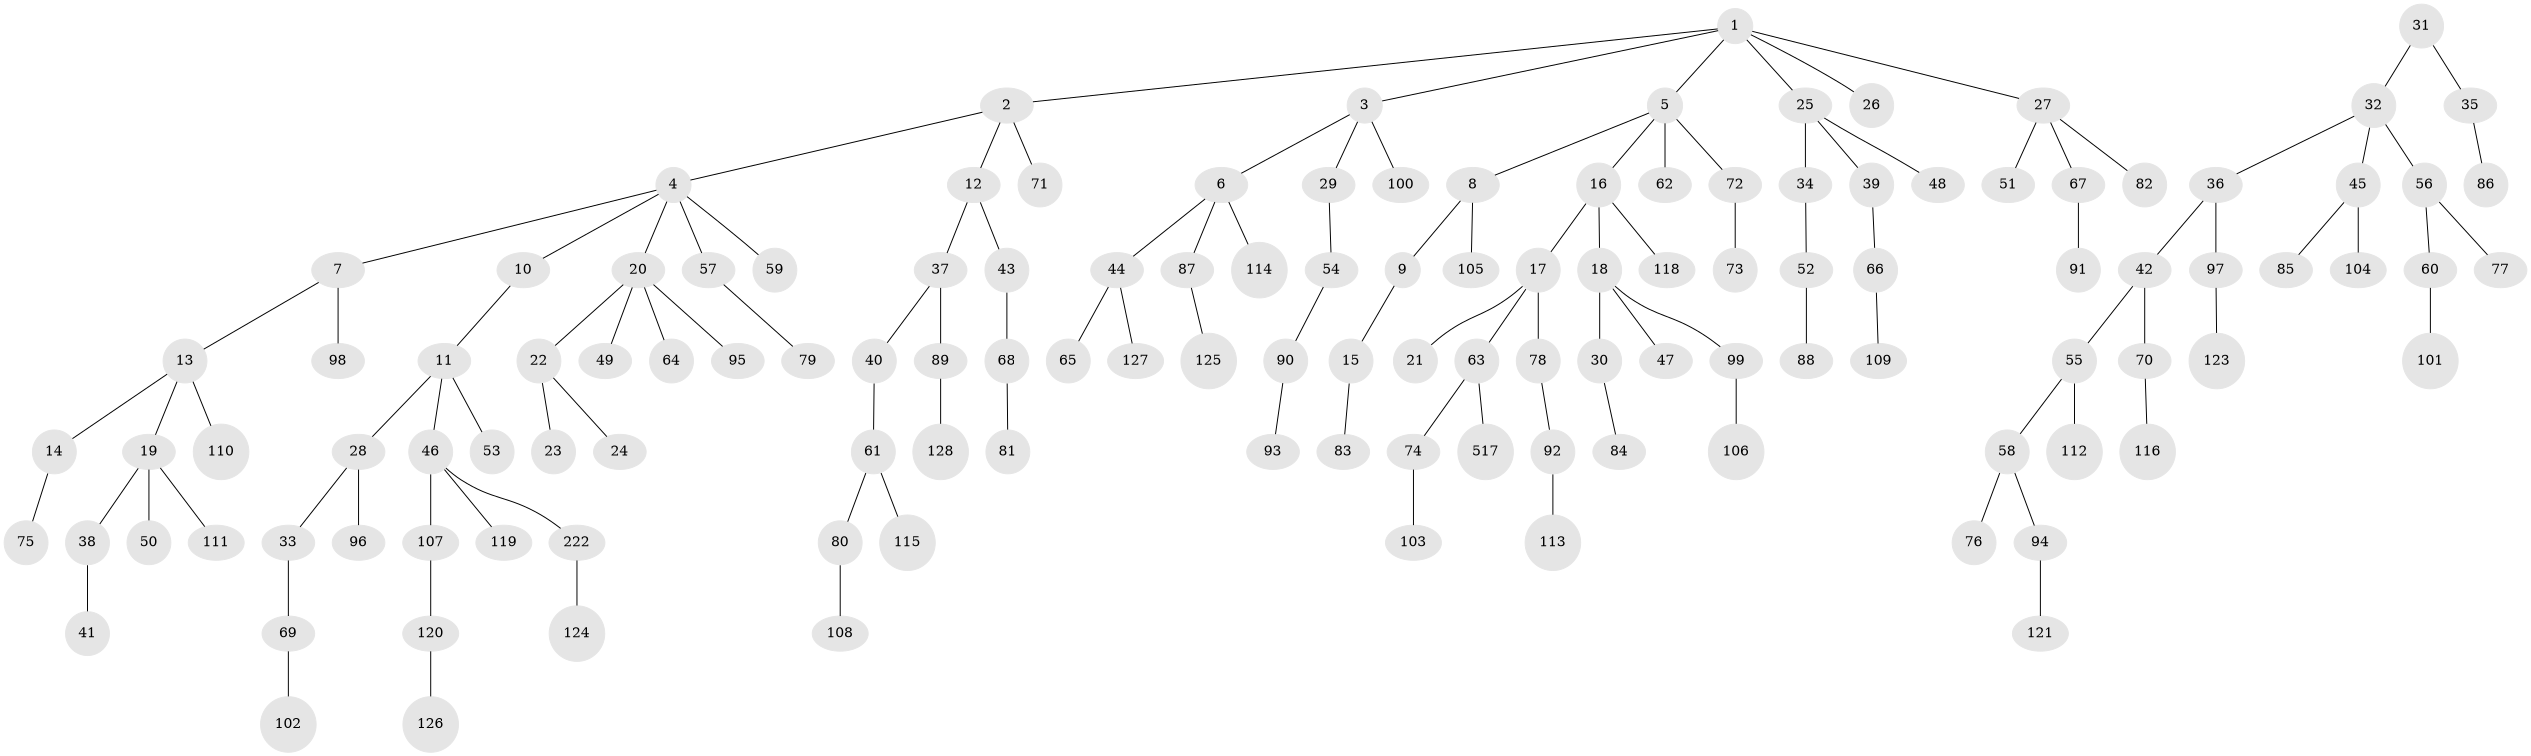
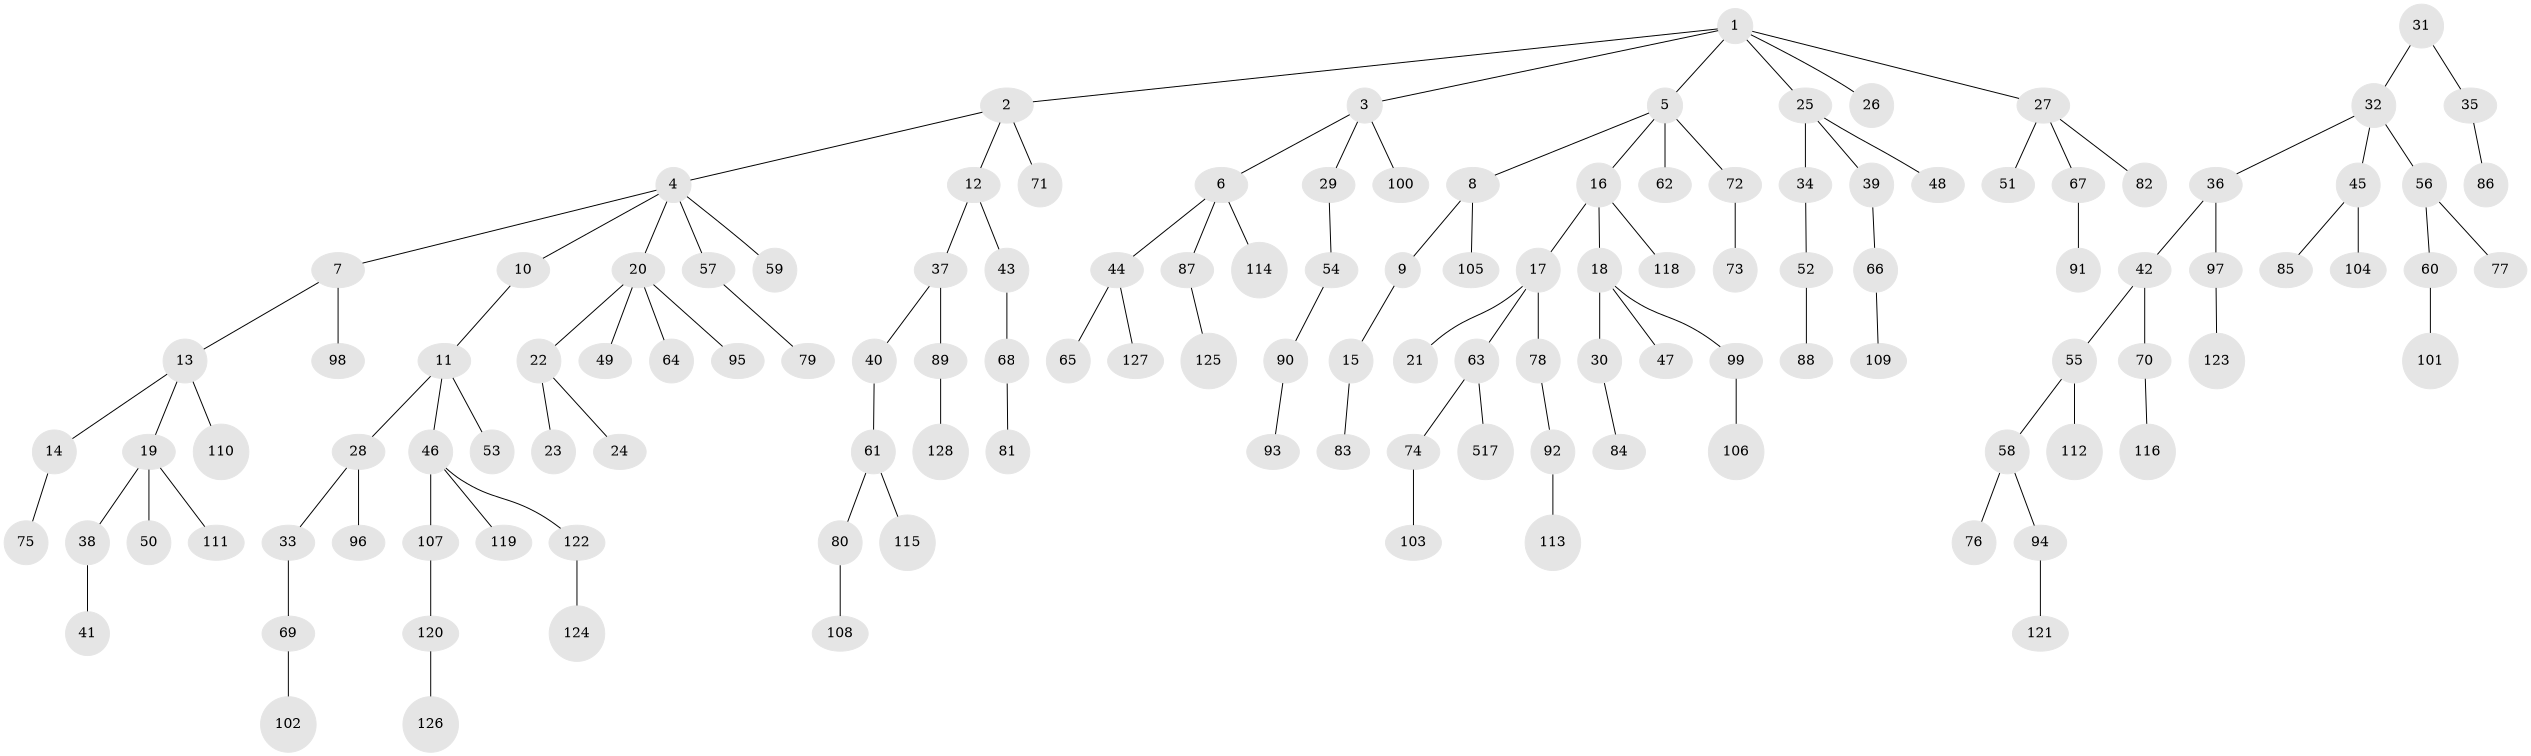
(577, 543) -> (577, 543)
